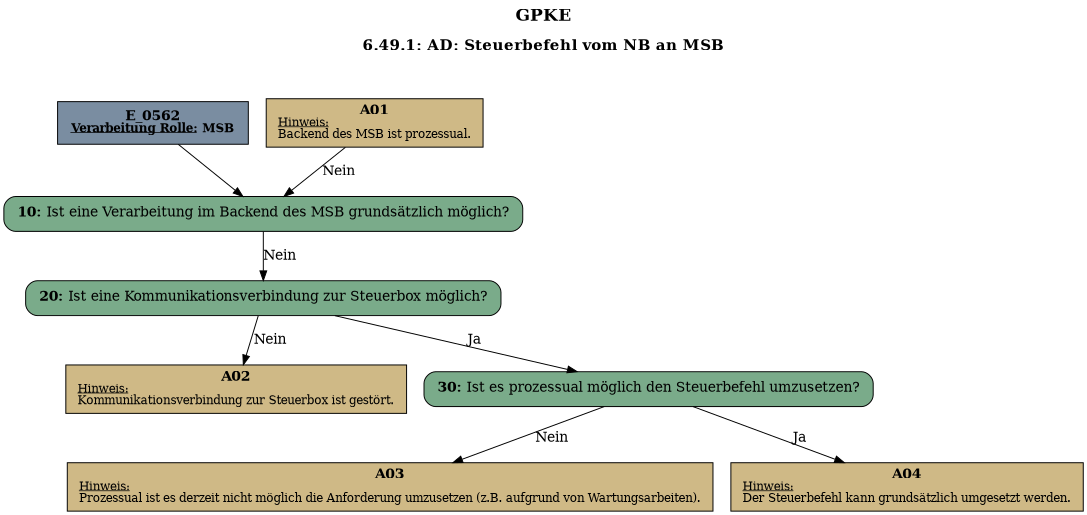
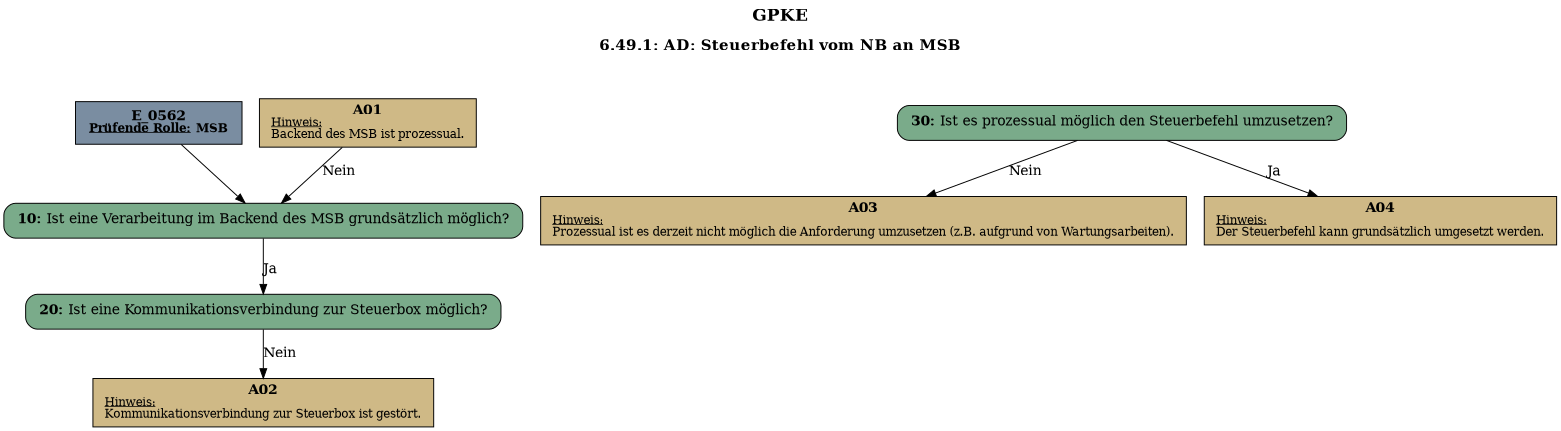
(135, 129) -> (140, 129)
(280, 256) -> (270, 270)
(451, 343) -> none
